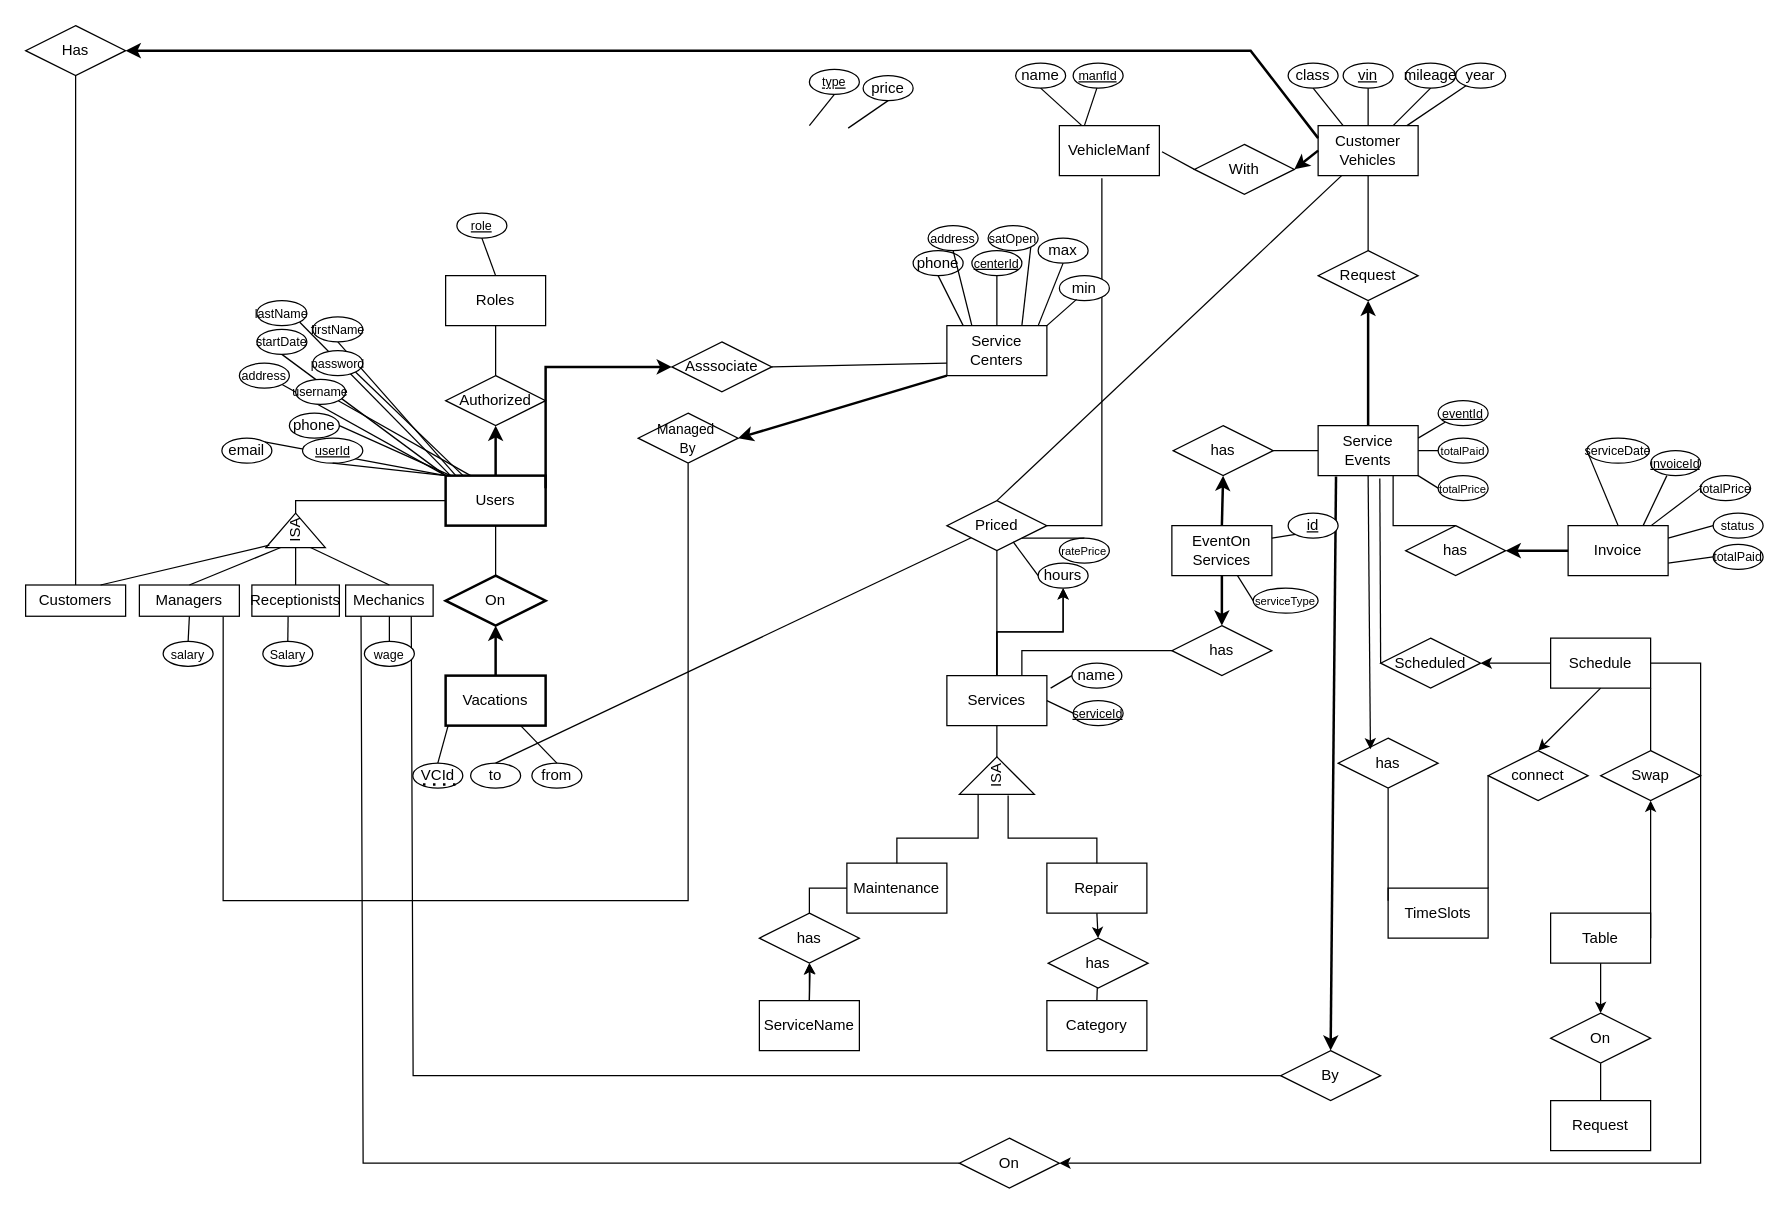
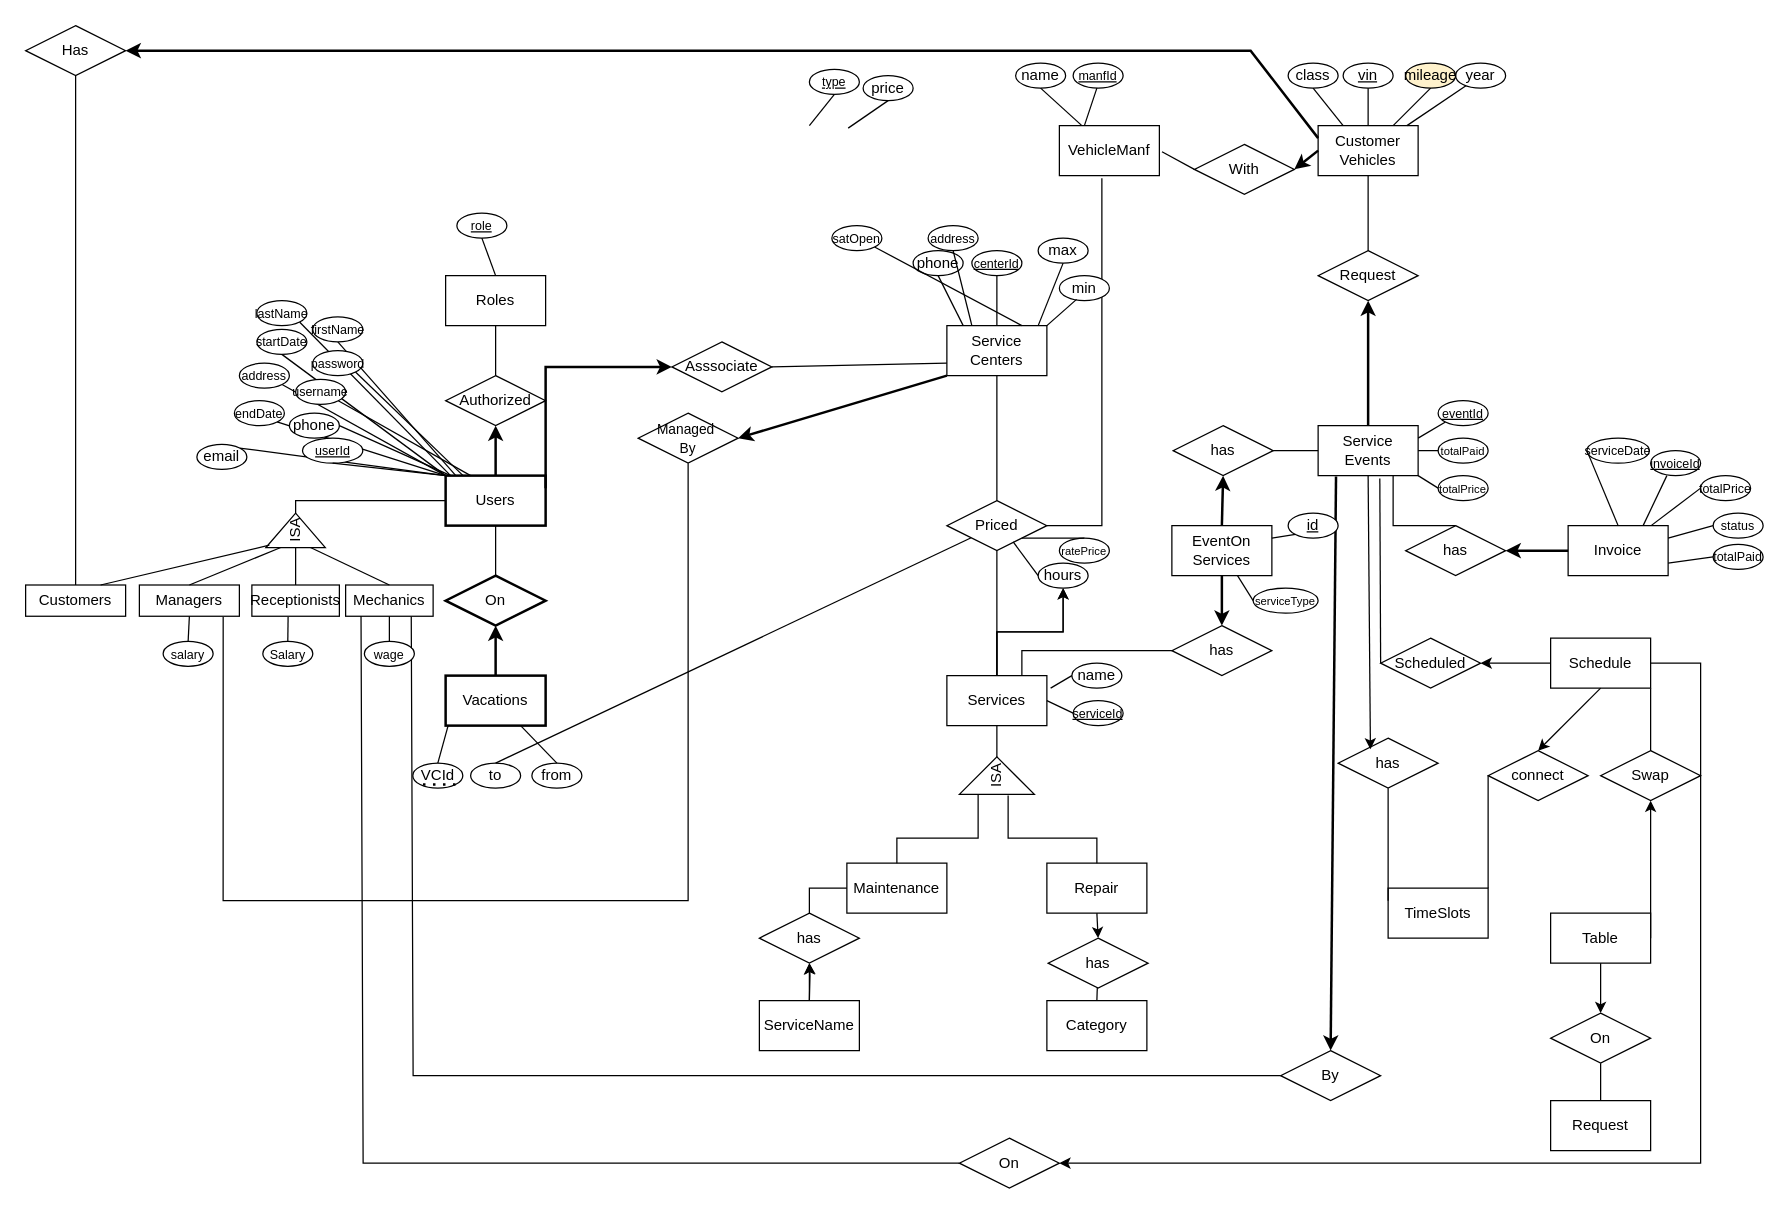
(1431, 76) -> (1431, 76)
(1013, 238) -> (857, 238)
(1169, 338) -> (997, 439)
none -> (259, 413)
(247, 451) -> (222, 457)
none -> (394, 459)
